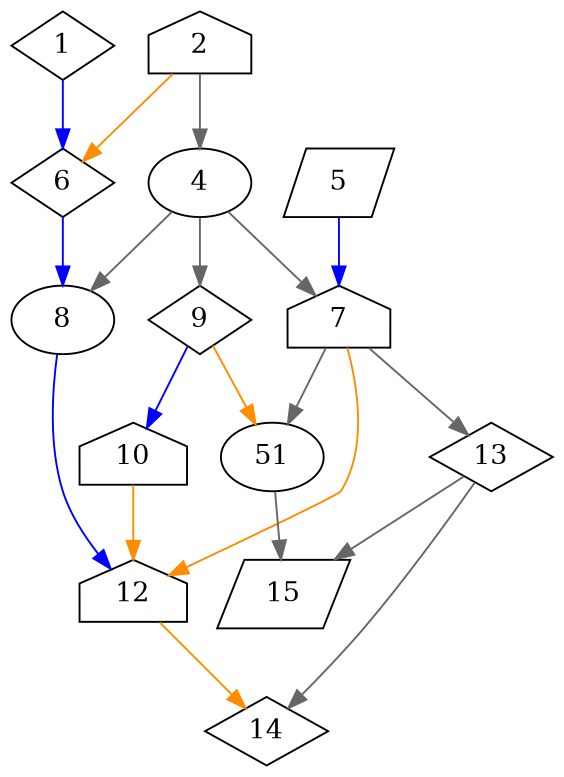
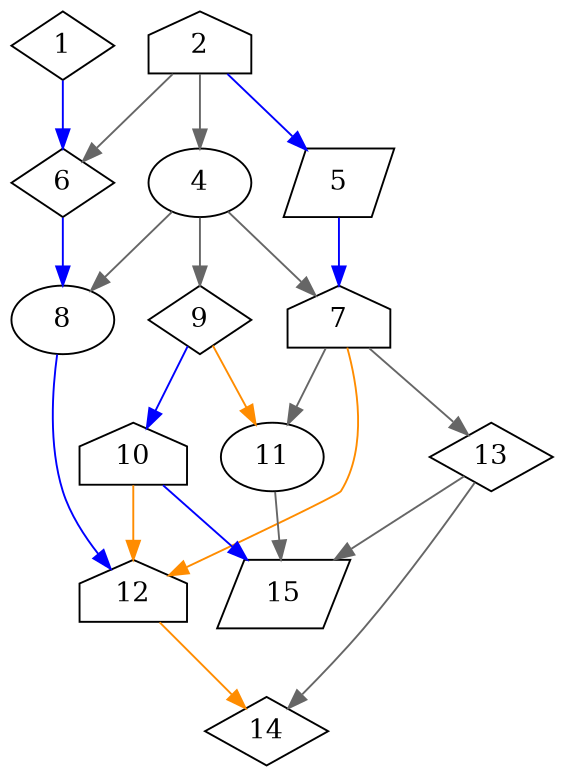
none -> (260, 105)
(135, 111) -> (135, 111)
(272, 457) -> (272, 457)
none -> (198, 516)
